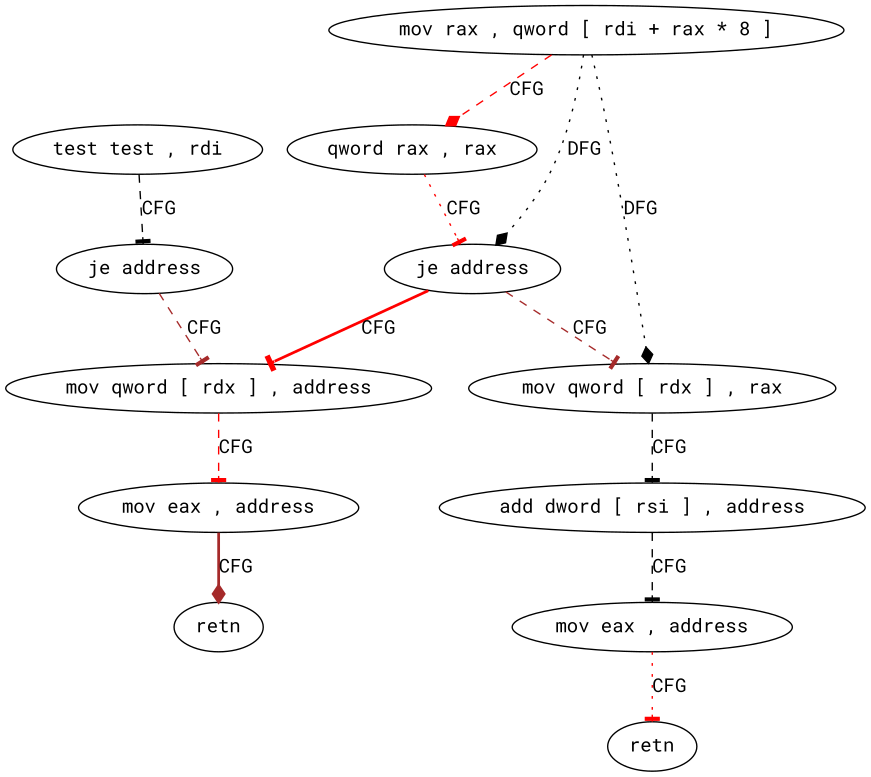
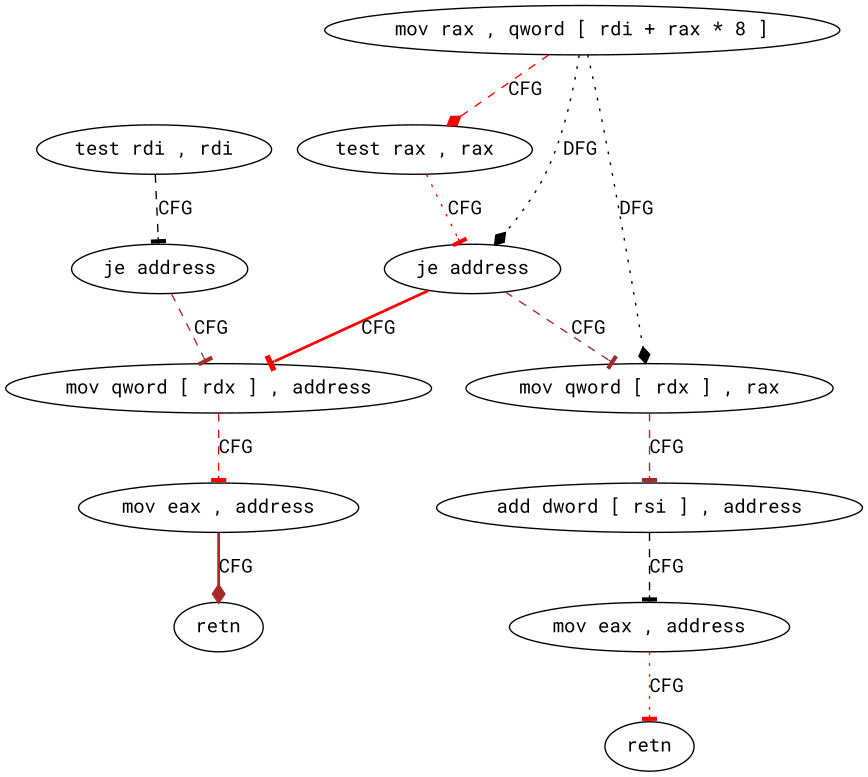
(138, 150) -> (154, 150)
(412, 150) -> (415, 150)
(652, 445) -> (650, 445)
